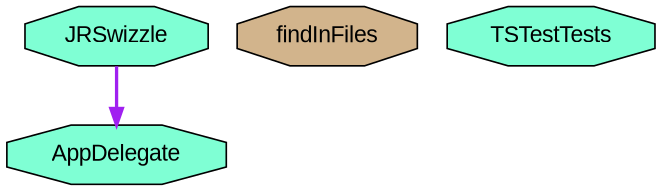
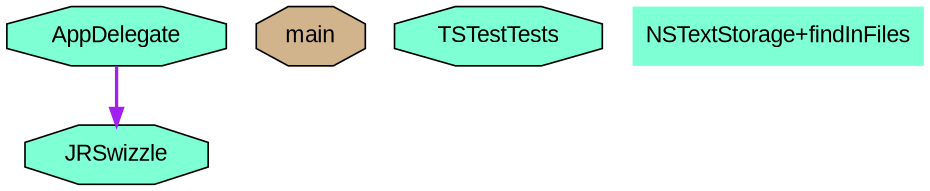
(327, 36) -> (311, 36)
none -> (778, 36)
(117, 87) -> (117, 87)
